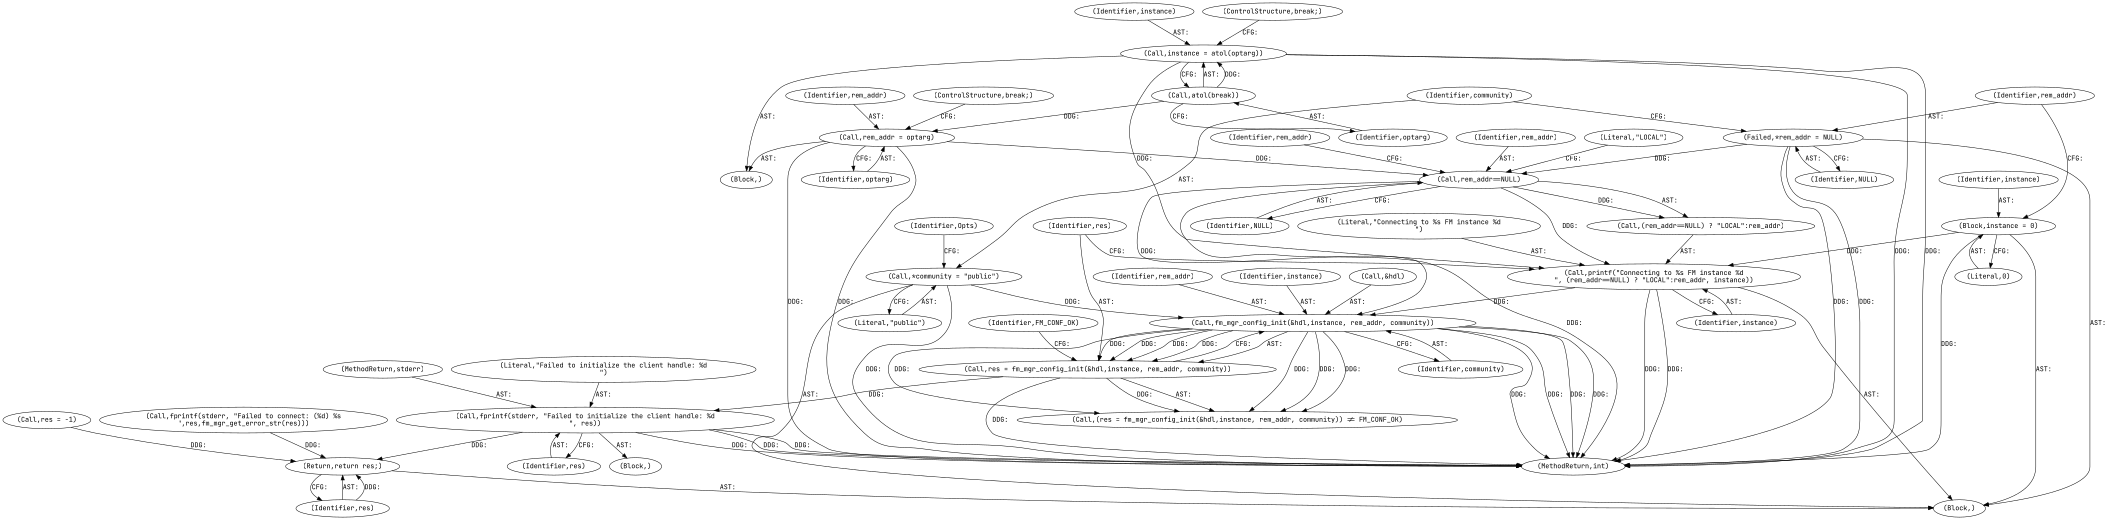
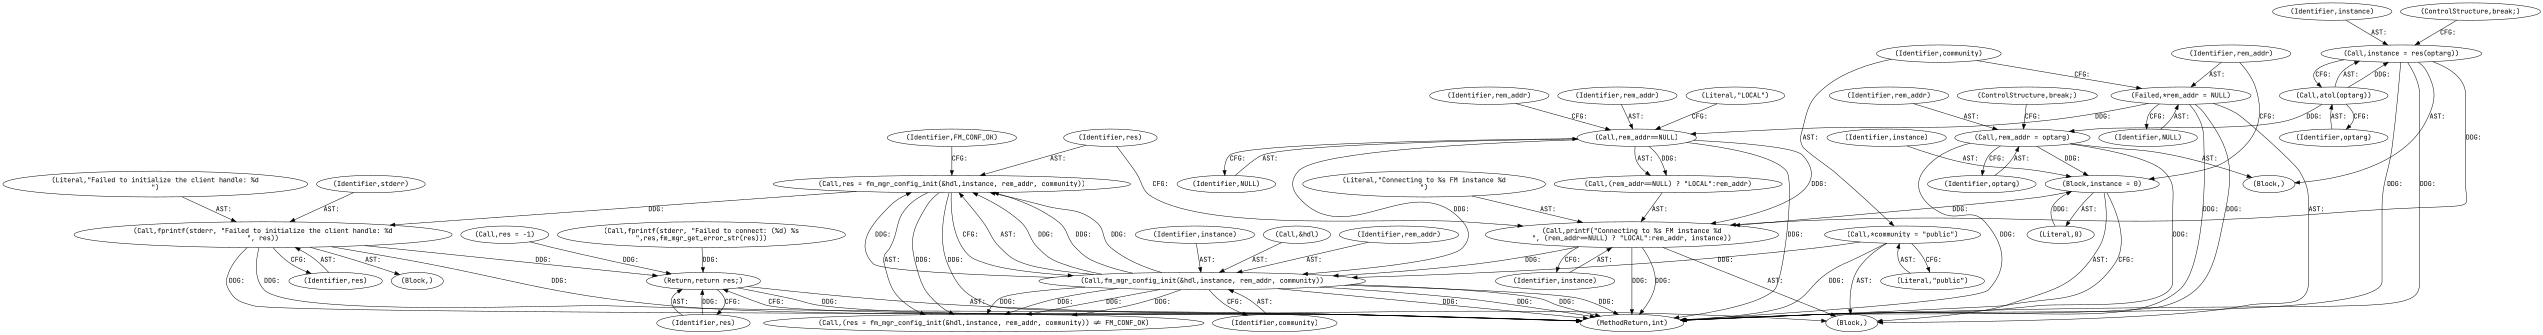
(1203, 54) -> (2401, 54)
(1203, 96) -> (2334, 96)
(1185, 157) -> (2060, 160)
(944, 226) -> none
(1981, 251) -> (2063, 209)
(2004, 251) -> (2091, 209)
none -> (1153, 314)
none -> (1156, 314)
(1951, 344) -> (2128, 260)
(383, 369) -> (371, 184)
